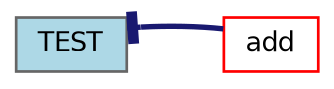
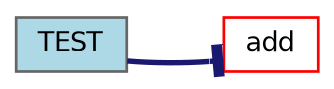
(182, 26) -> (168, 63)
